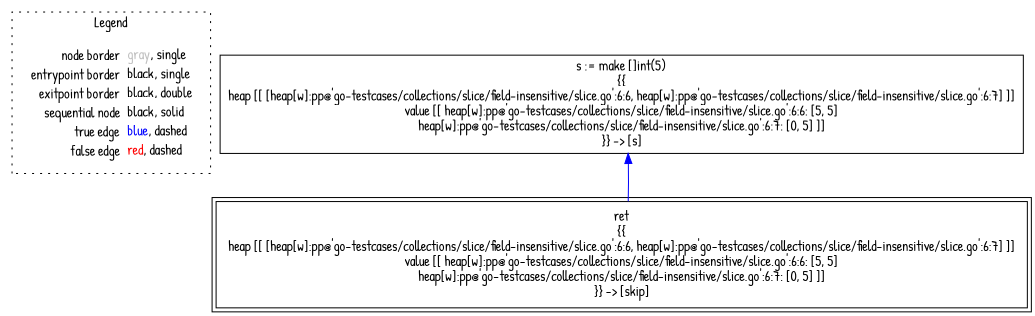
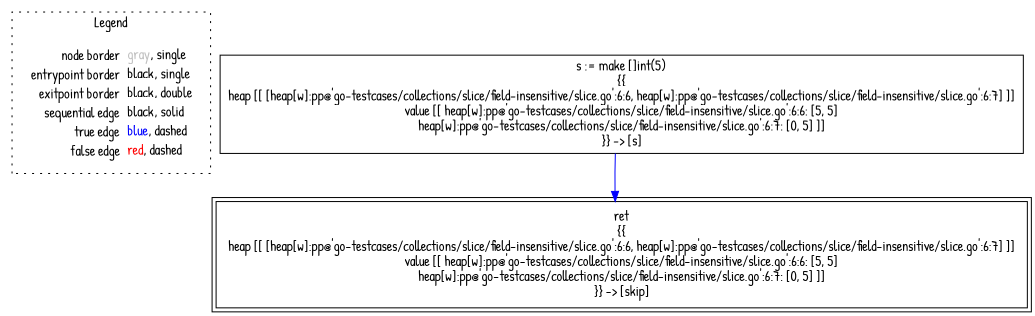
(84, 113) -> (84, 113)
(628, 183) -> (615, 172)
